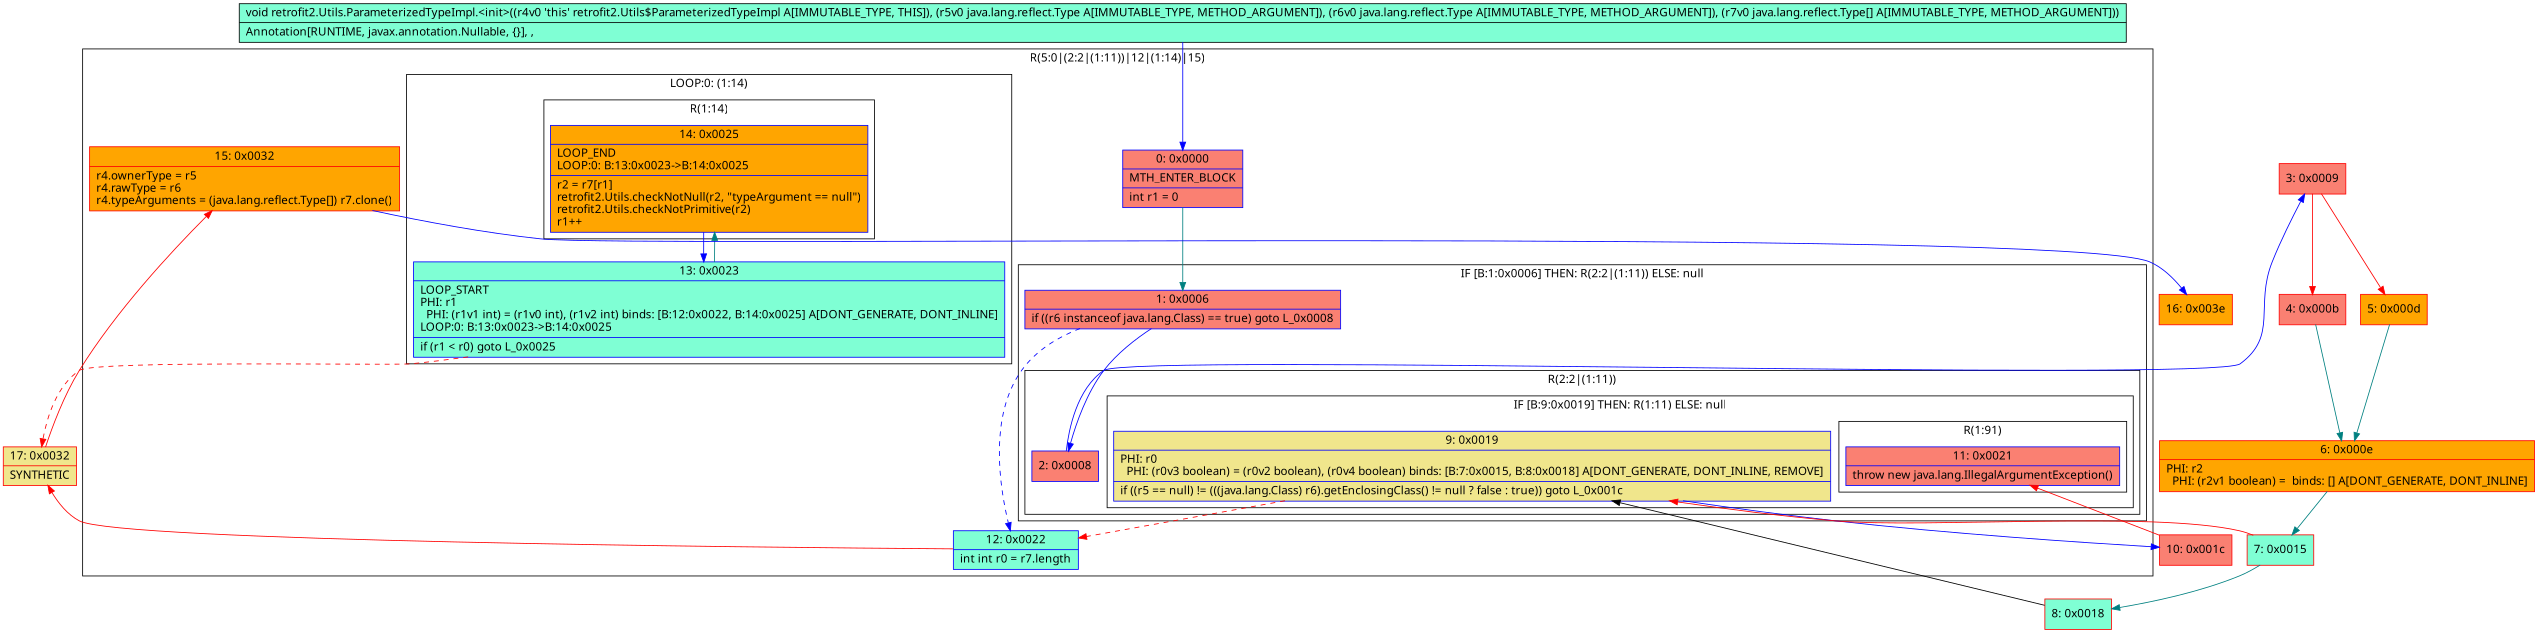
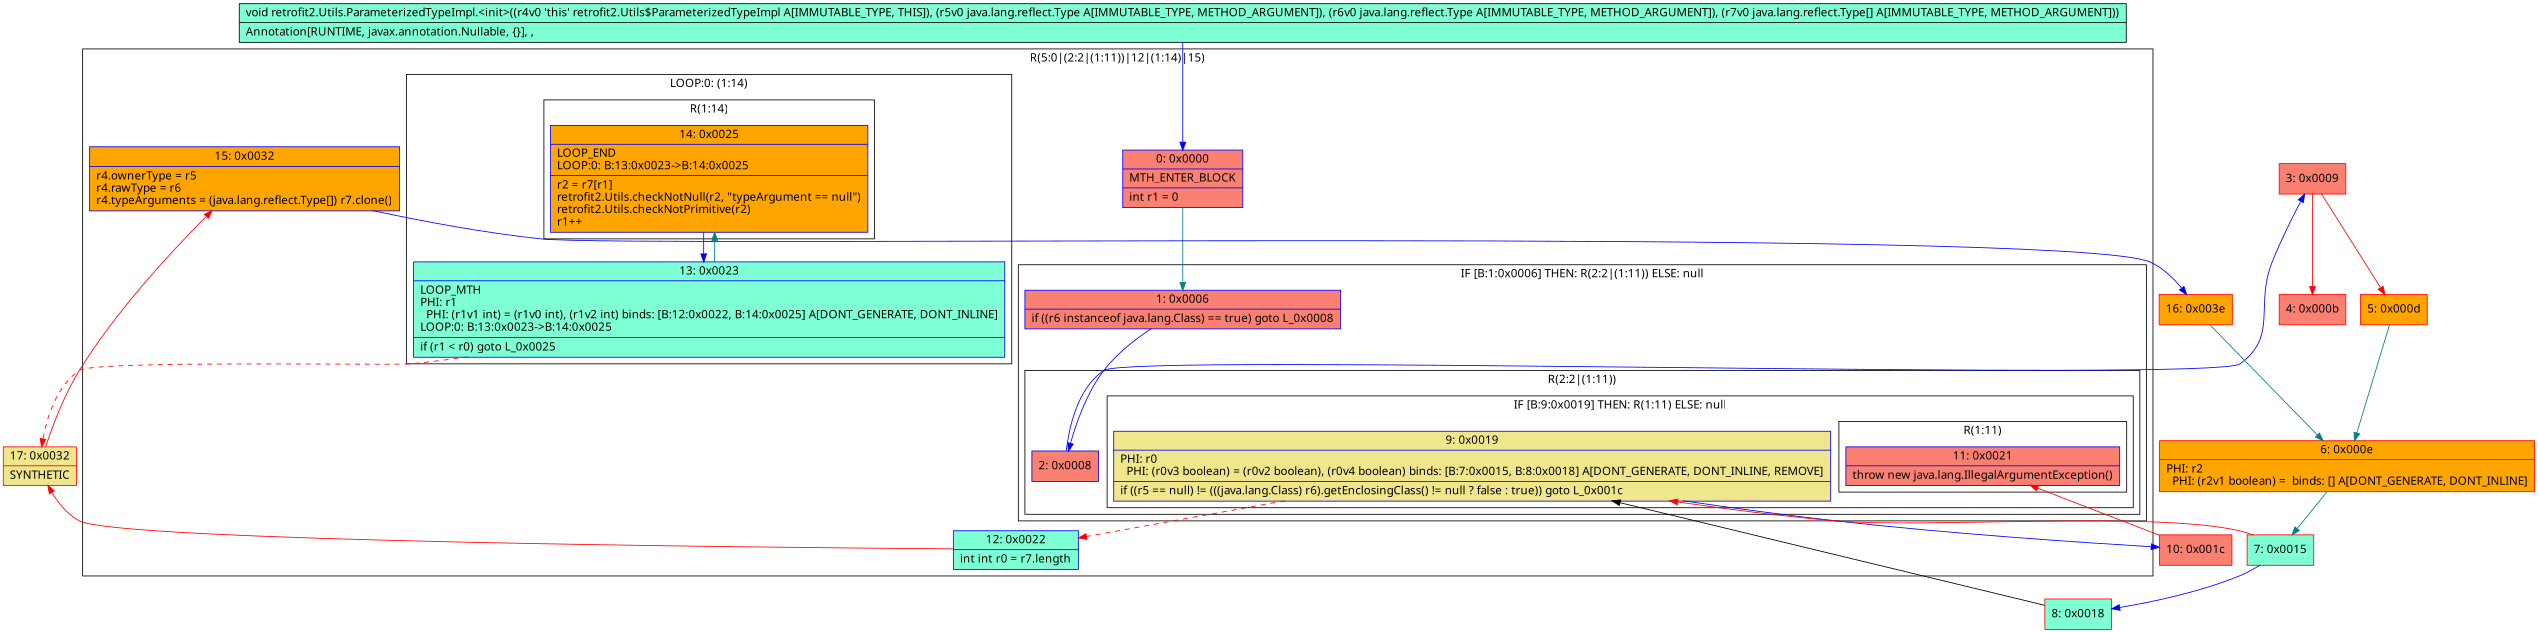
(245, 179) -> (245, 179)
(455, 290) -> (451, 290)
(2328, 379) -> (2263, 380)
(1004, 409) -> none
(1983, 431) -> (1983, 431)
(2192, 592) -> (2192, 592)
